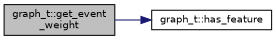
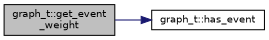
(212, 20) -> (208, 20)
